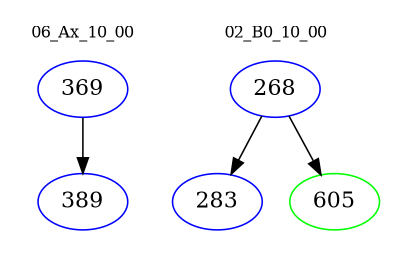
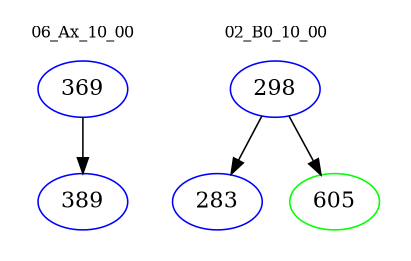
(275, 89) -> (275, 89)
